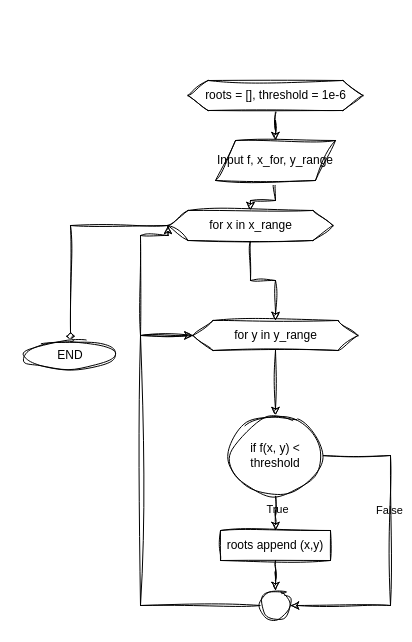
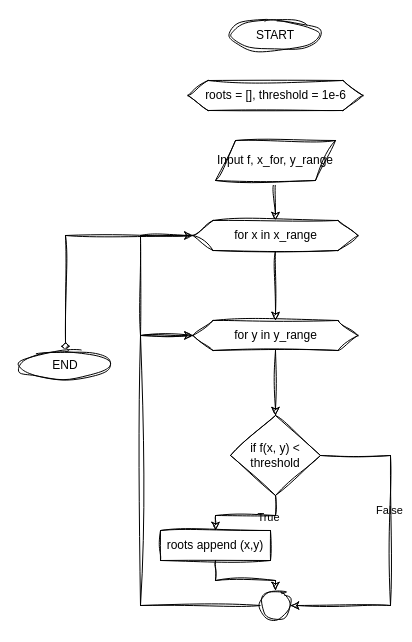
none -> (276, 36)
(276, 129) -> none
(251, 226) -> (276, 236)
(71, 356) -> (66, 366)
(276, 456) -> (276, 456)
(276, 546) -> (216, 546)
